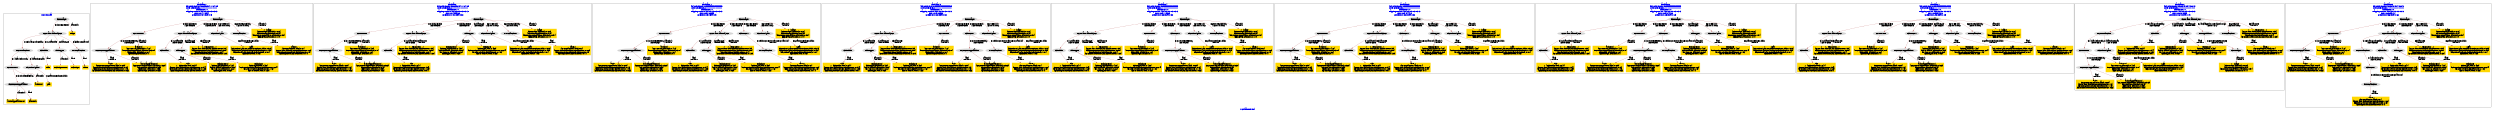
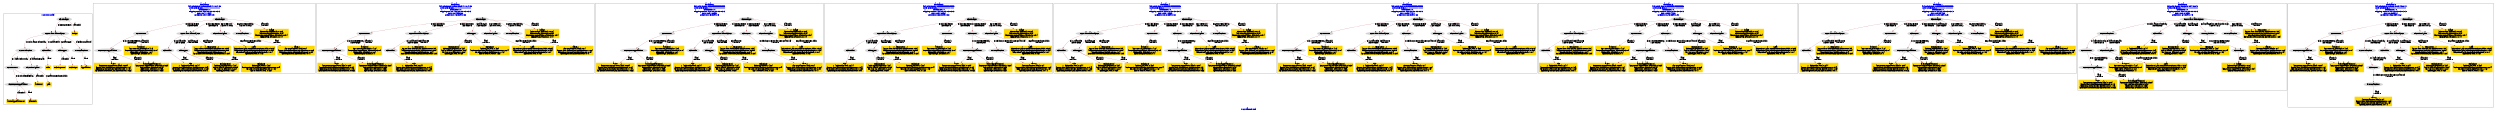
(46, 15) -> (48, 15)
(61, 67) -> (60, 67)
(85, 67) -> (86, 67)
